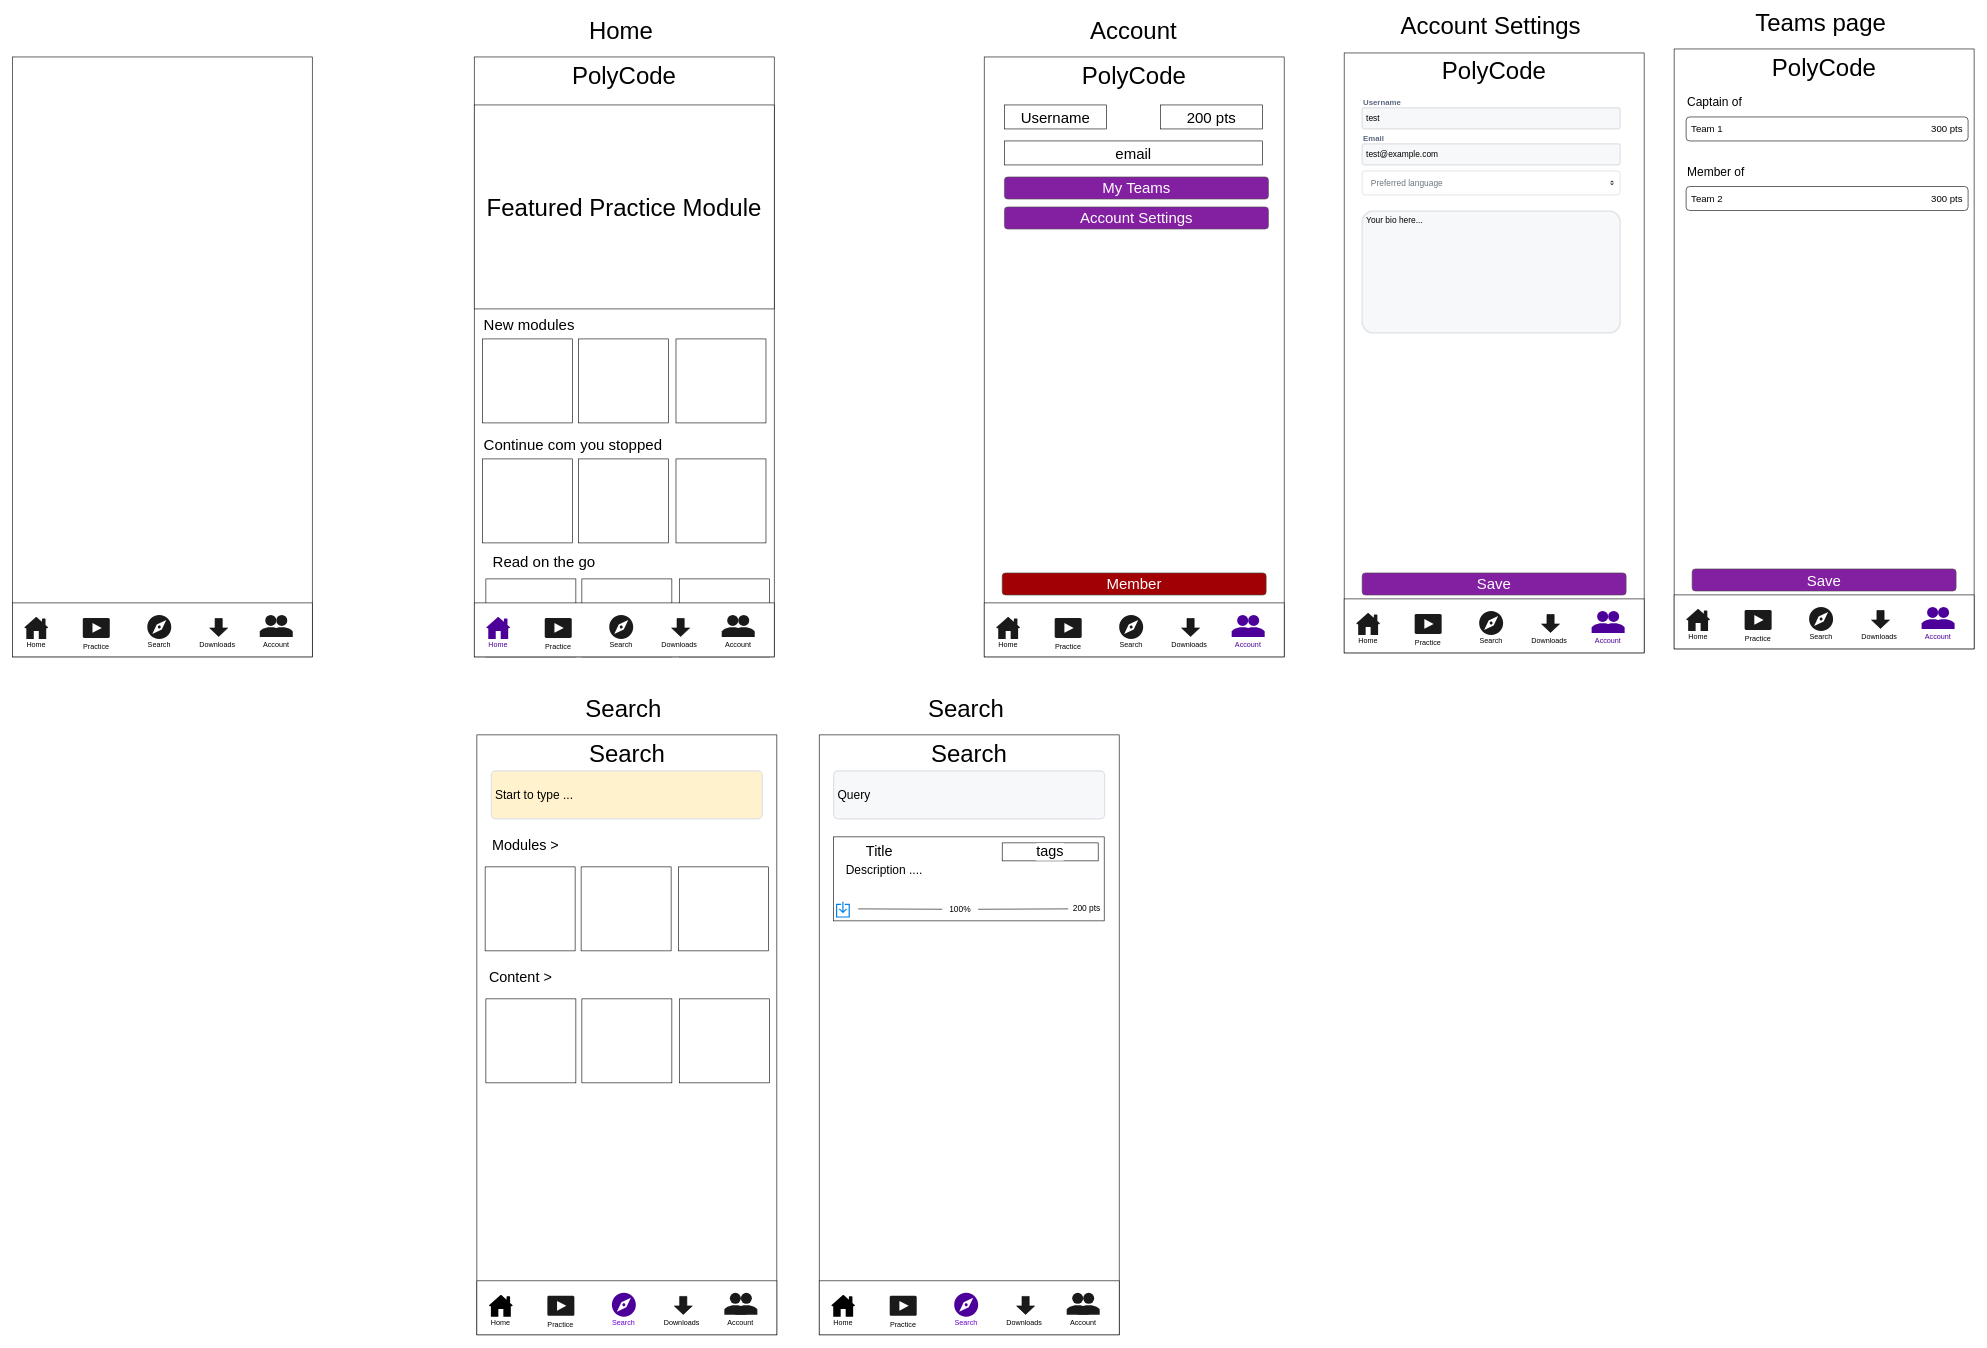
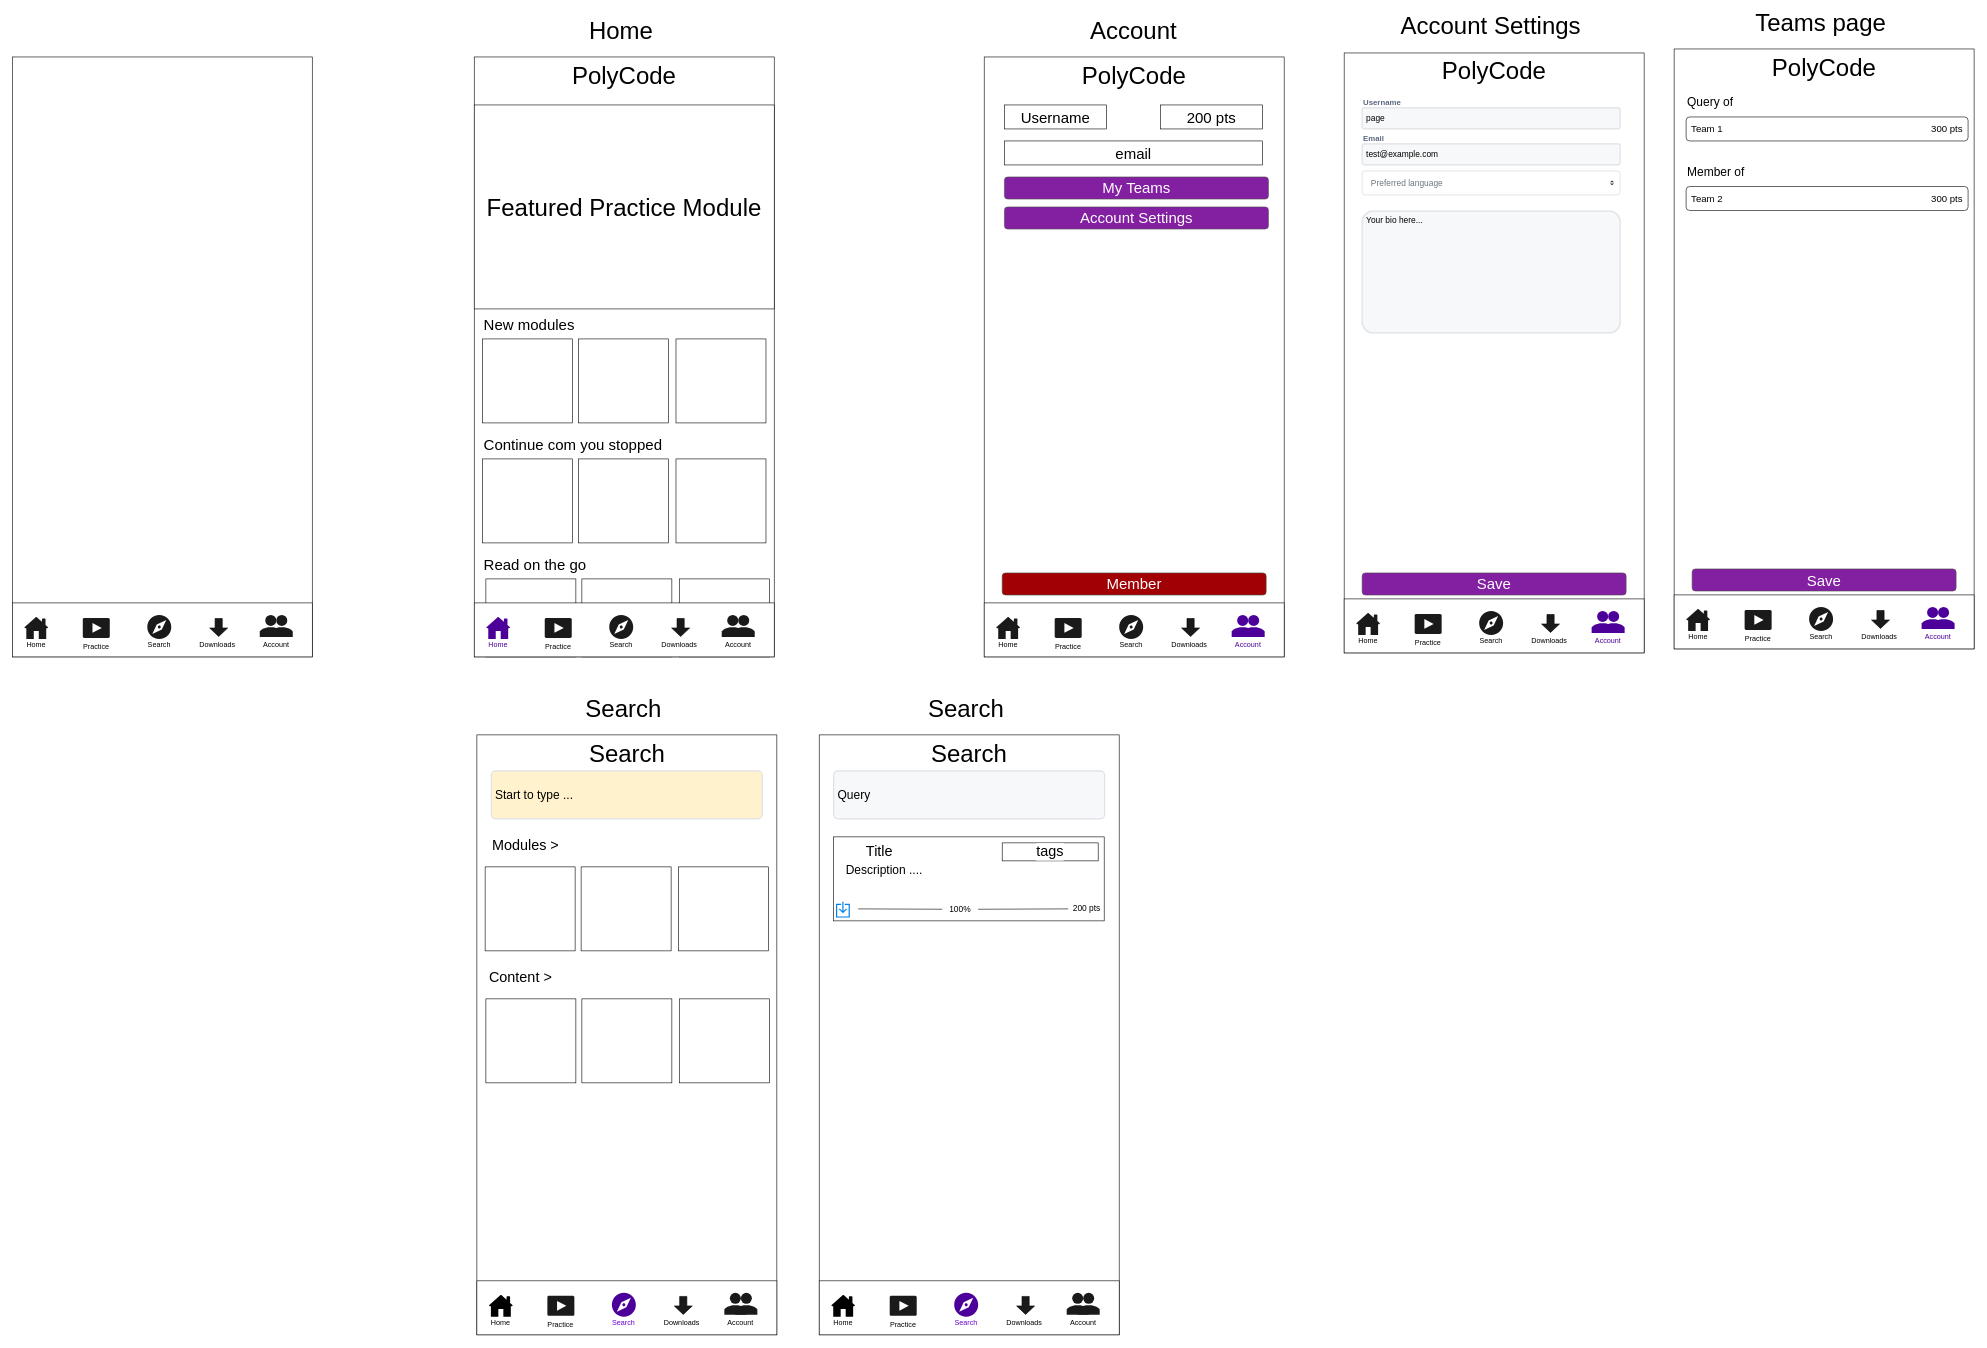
(1709, 102) -> (1705, 102)
(1375, 119) -> (1375, 119)
(594, 561) -> (585, 564)
